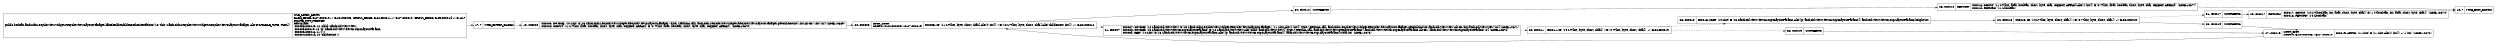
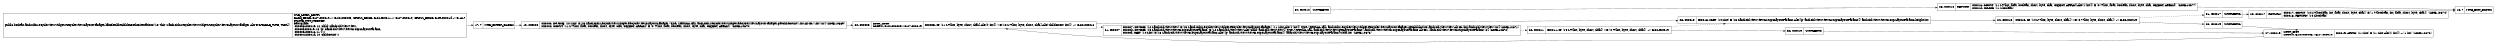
(1994, 8) -> (1993, 8)
(1159, 15) -> (1386, 22)
(1727, 31) -> (1727, 31)
